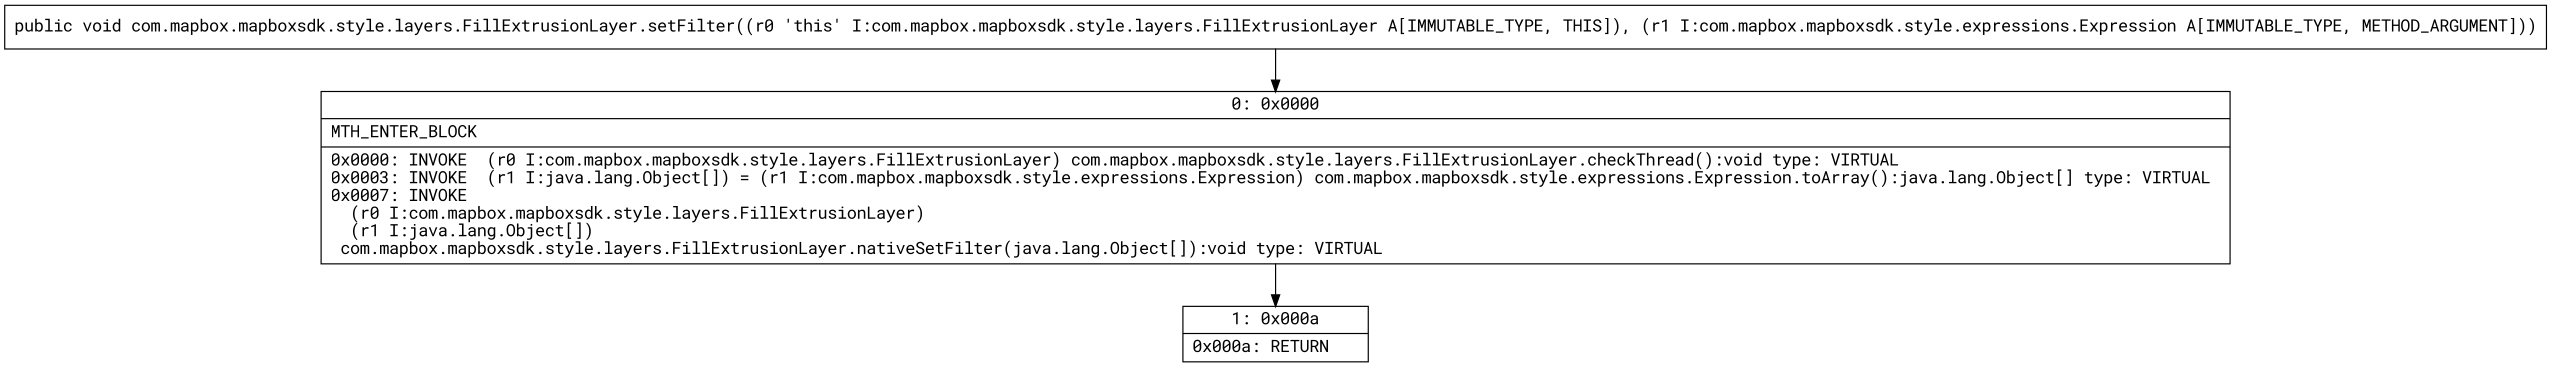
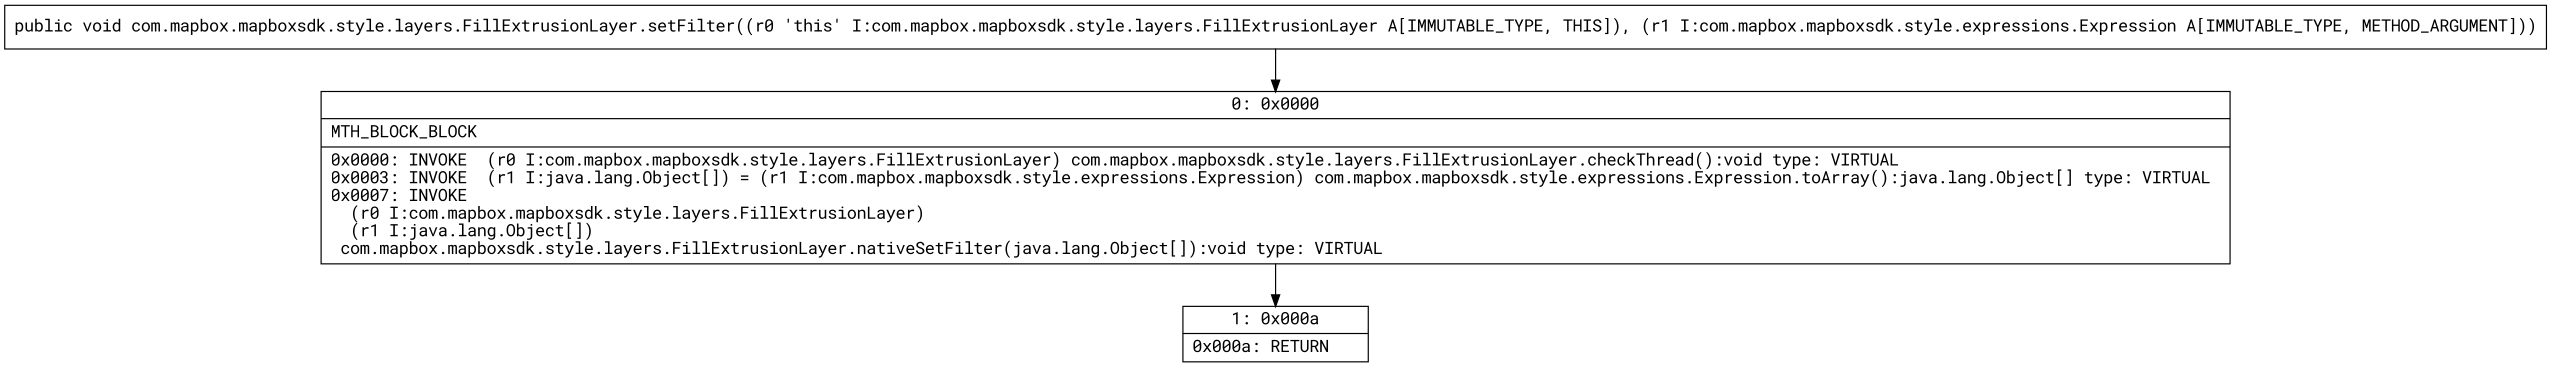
(404, 132) -> (404, 132)
